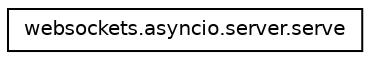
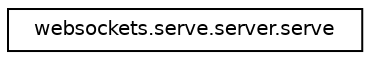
(185, 30) -> (185, 30)
